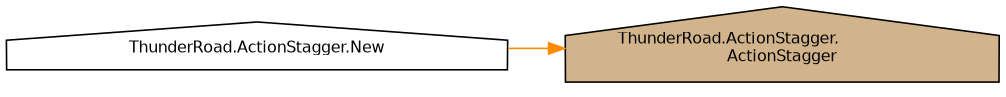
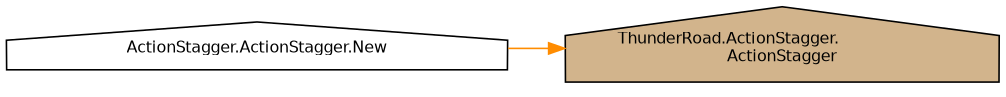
(257, 48) -> (257, 48)
